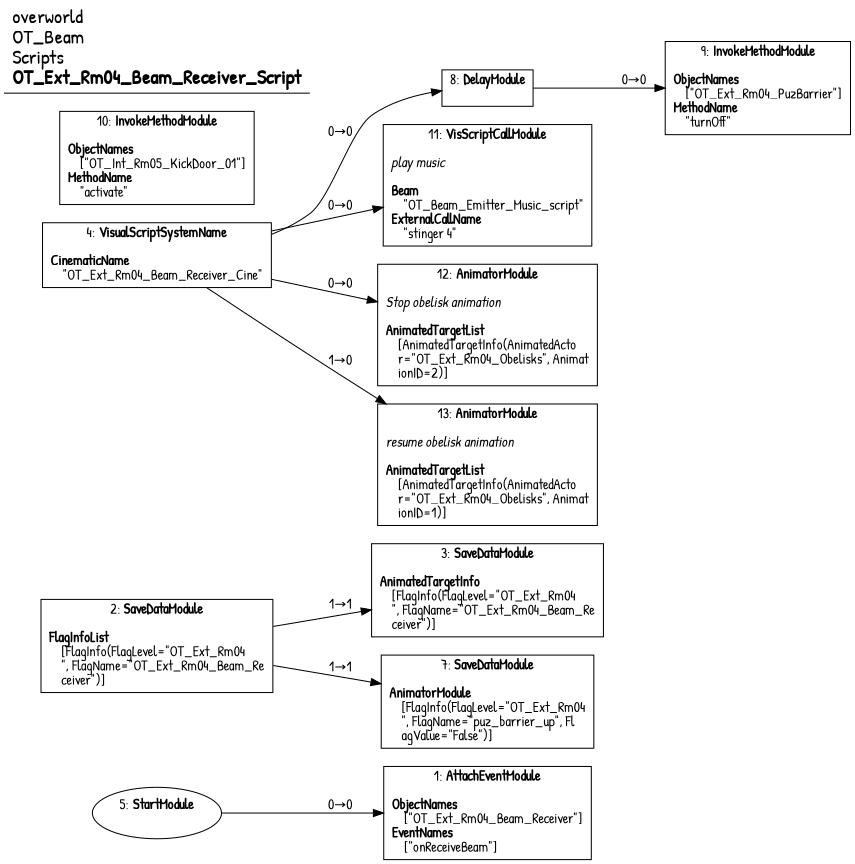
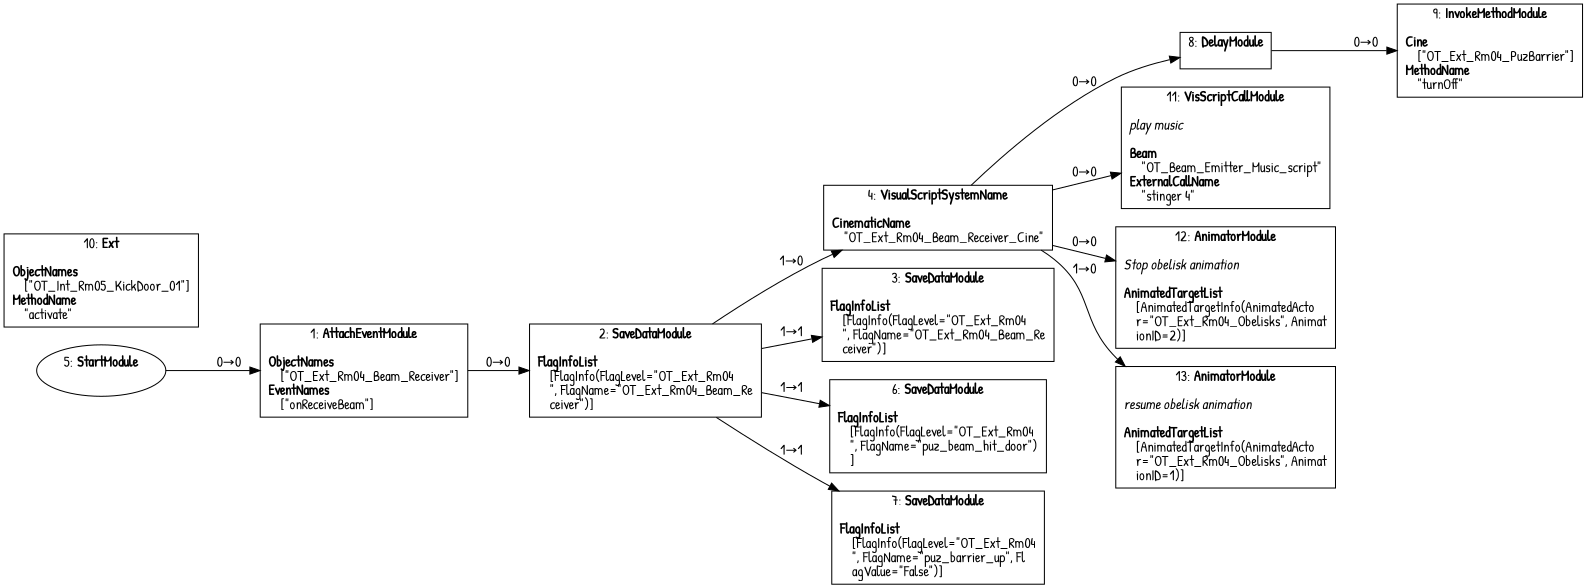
(157, 49) -> none
(706, 80) -> (1416, 43)
(166, 122) -> (110, 244)
none -> (771, 287)
none -> (493, 371)
none -> (938, 426)
(430, 582) -> (860, 307)
(430, 694) -> (870, 530)
